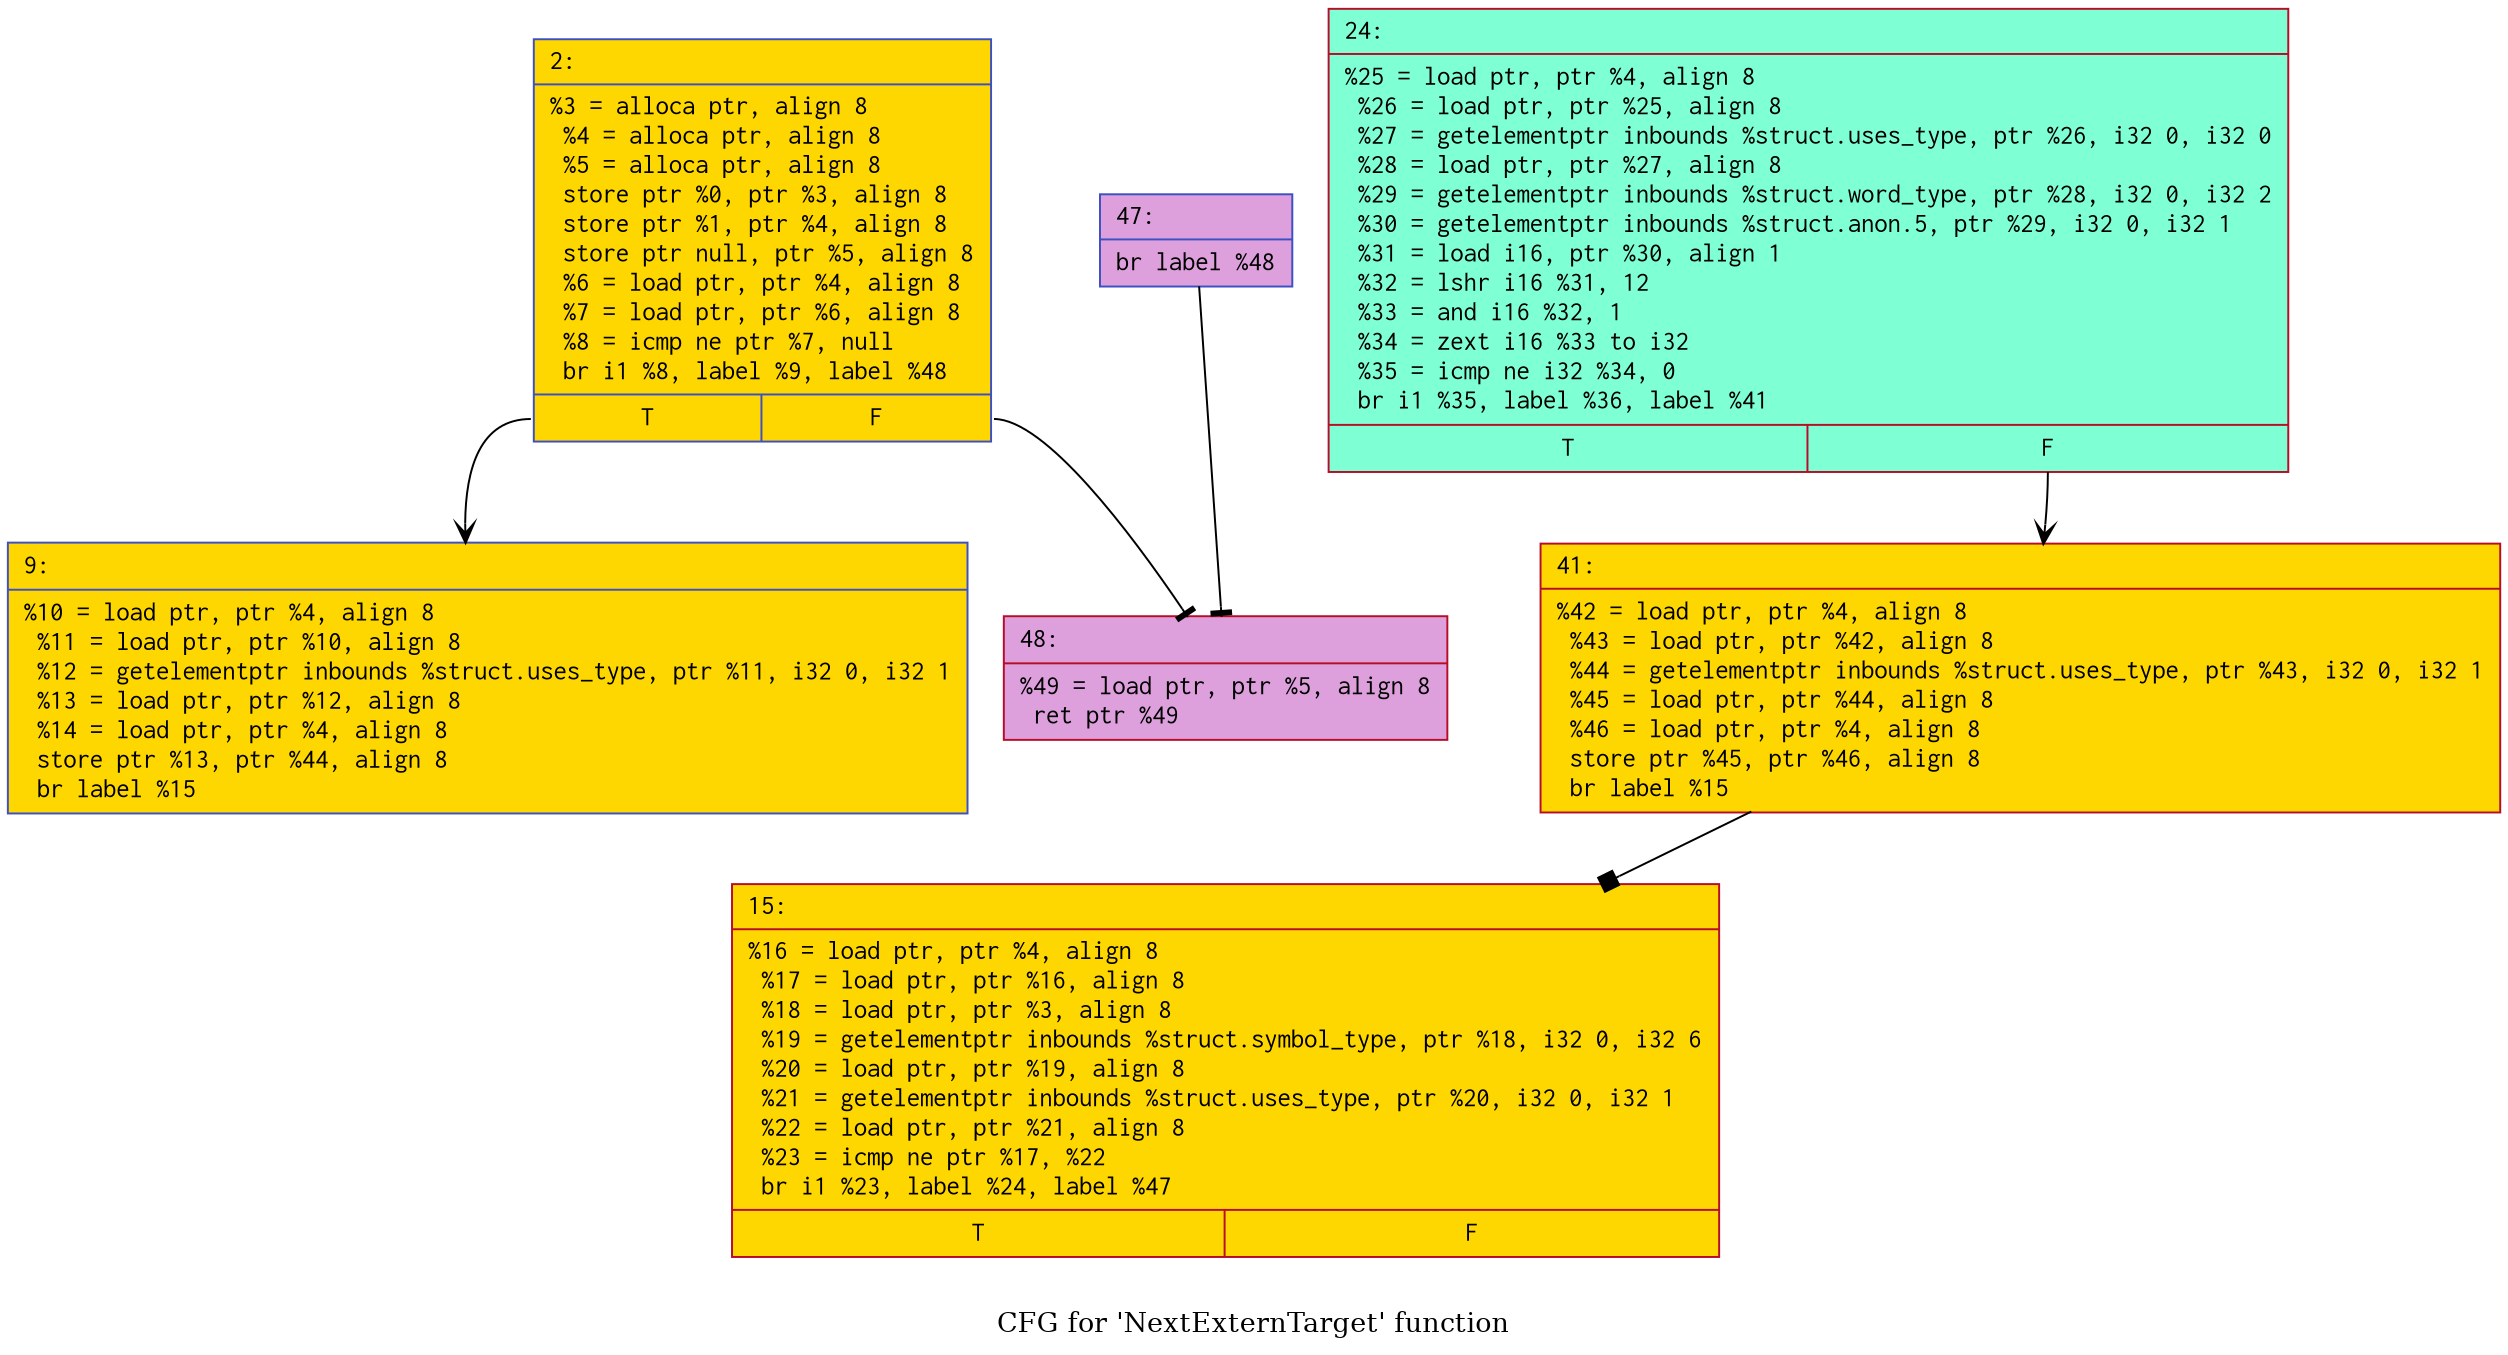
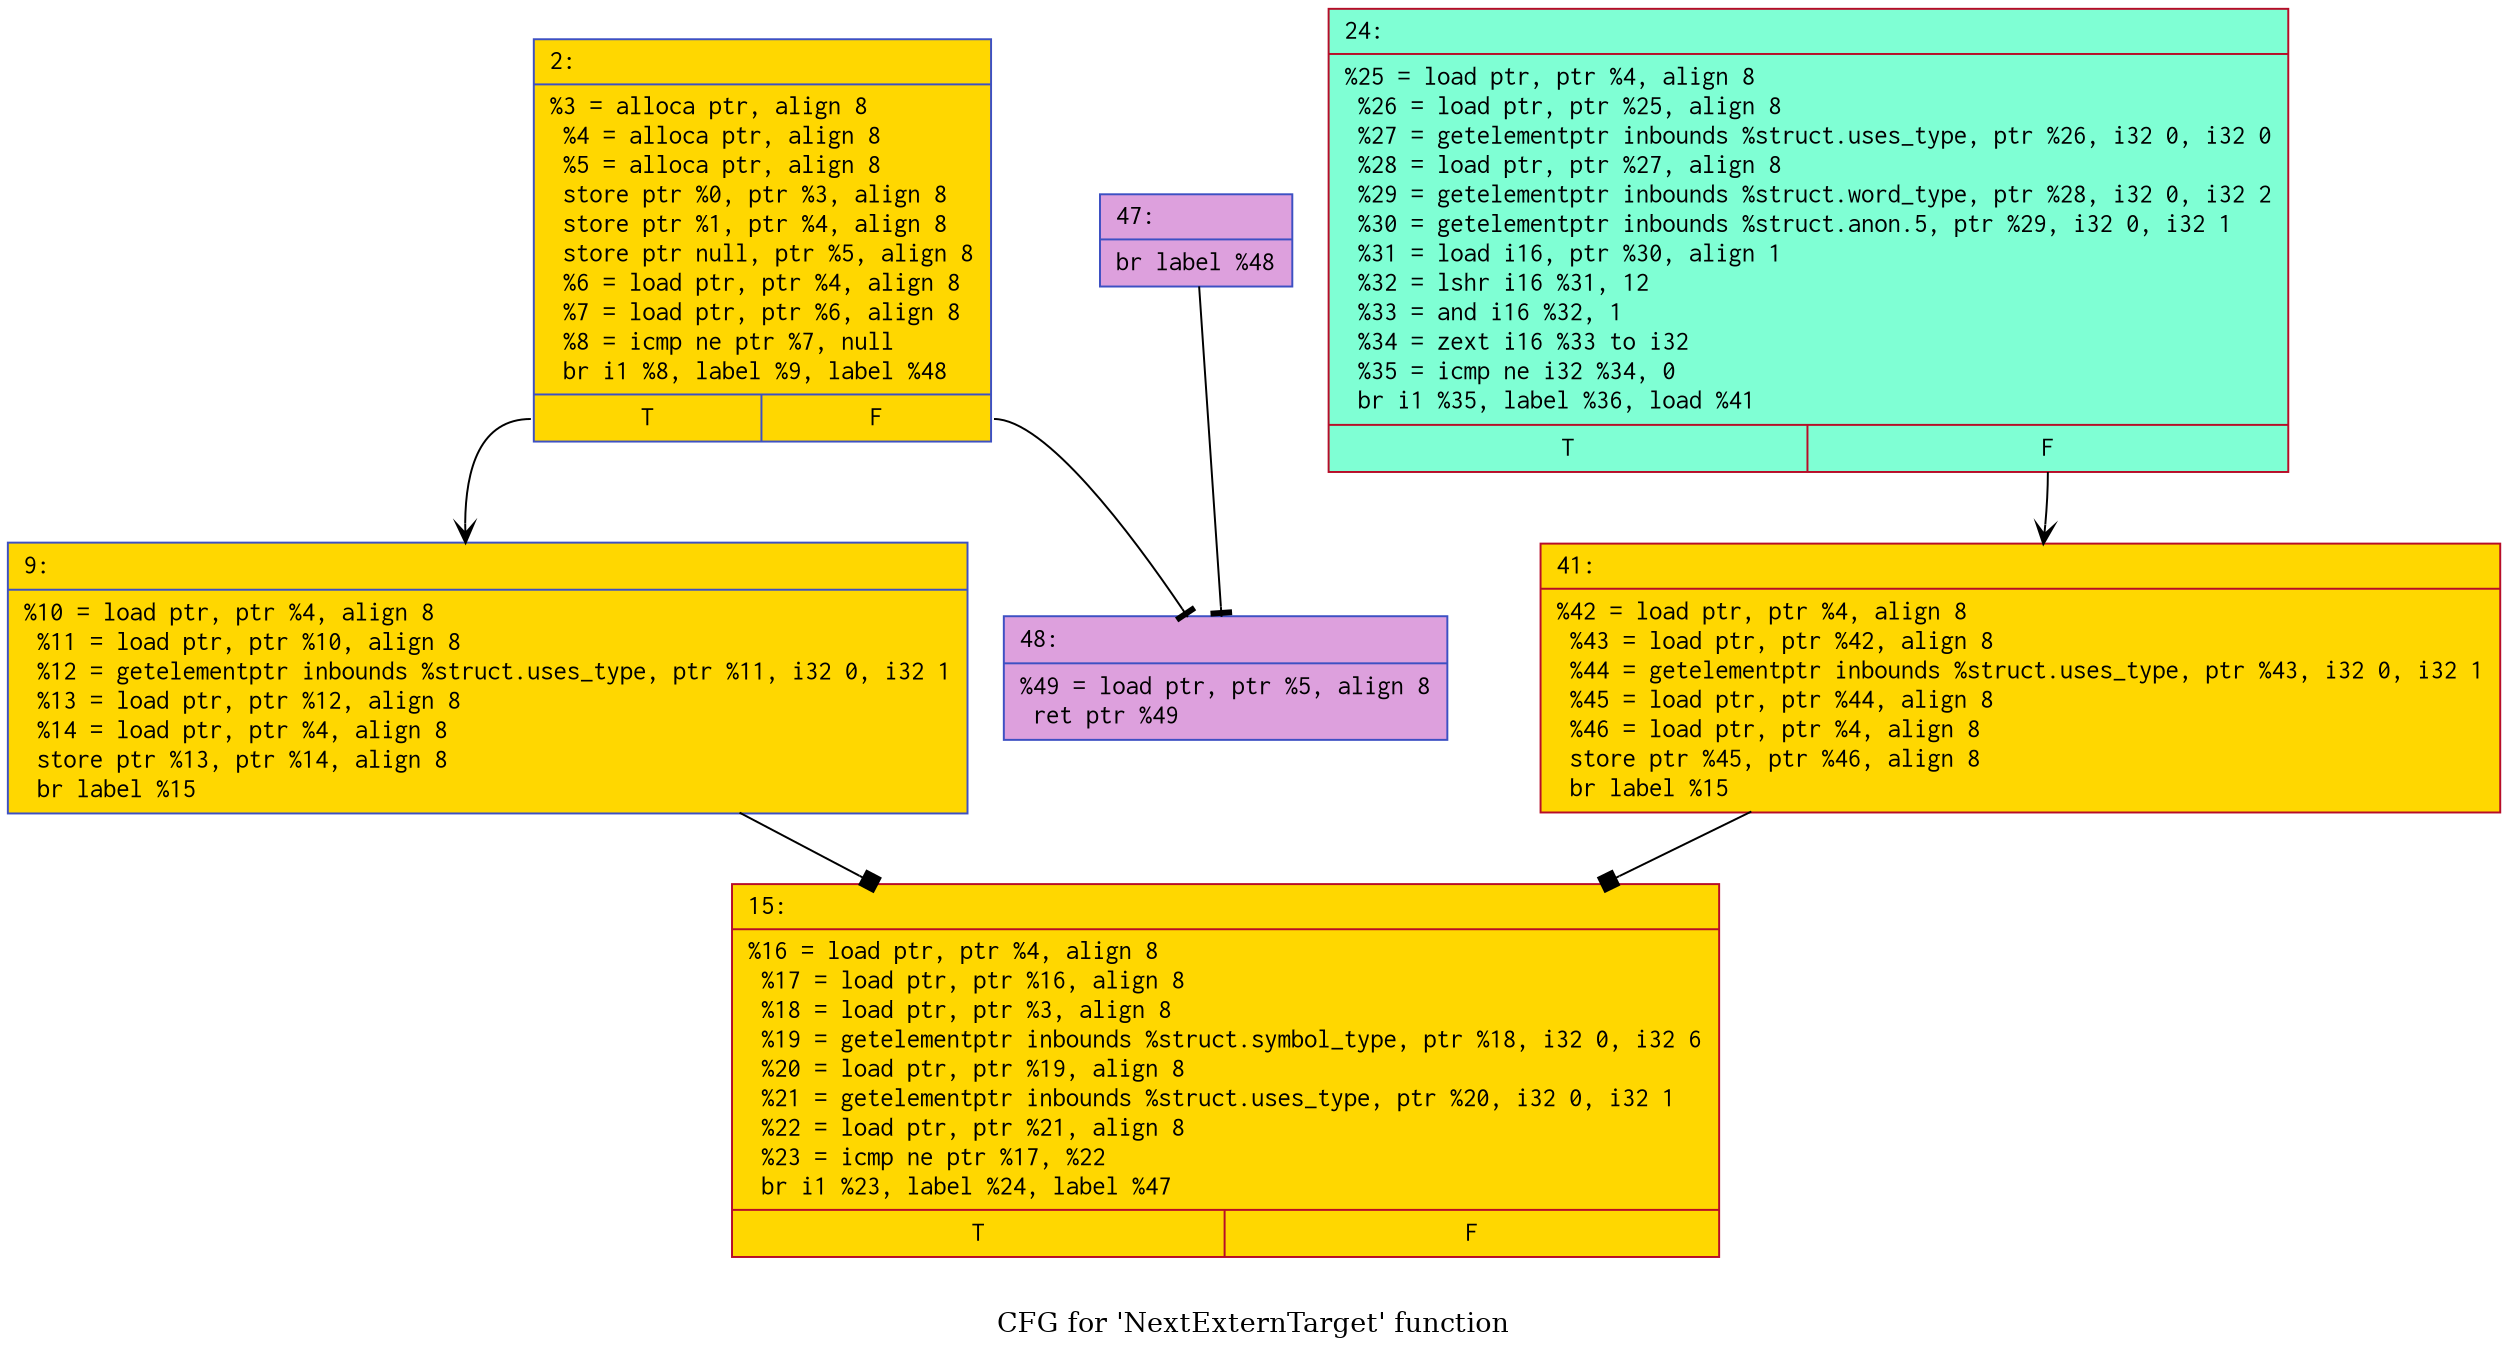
(1557, 400) -> (1550, 400)
(1226, 678) -> (1226, 678)
(236, 759) -> (236, 759)
none -> (800, 844)
